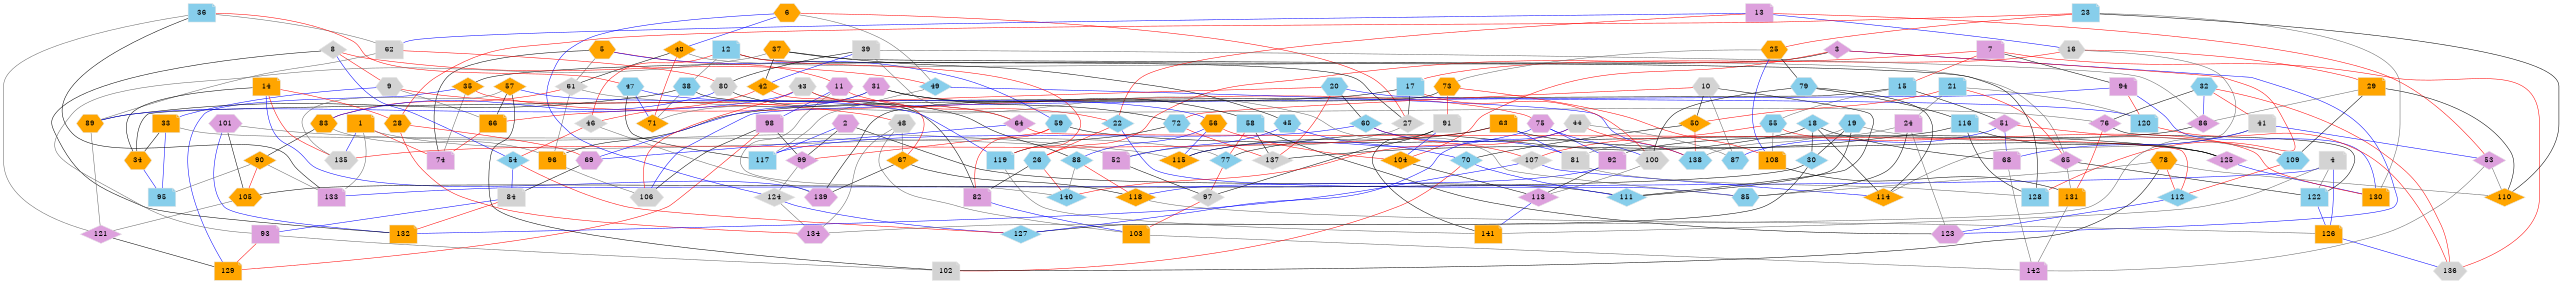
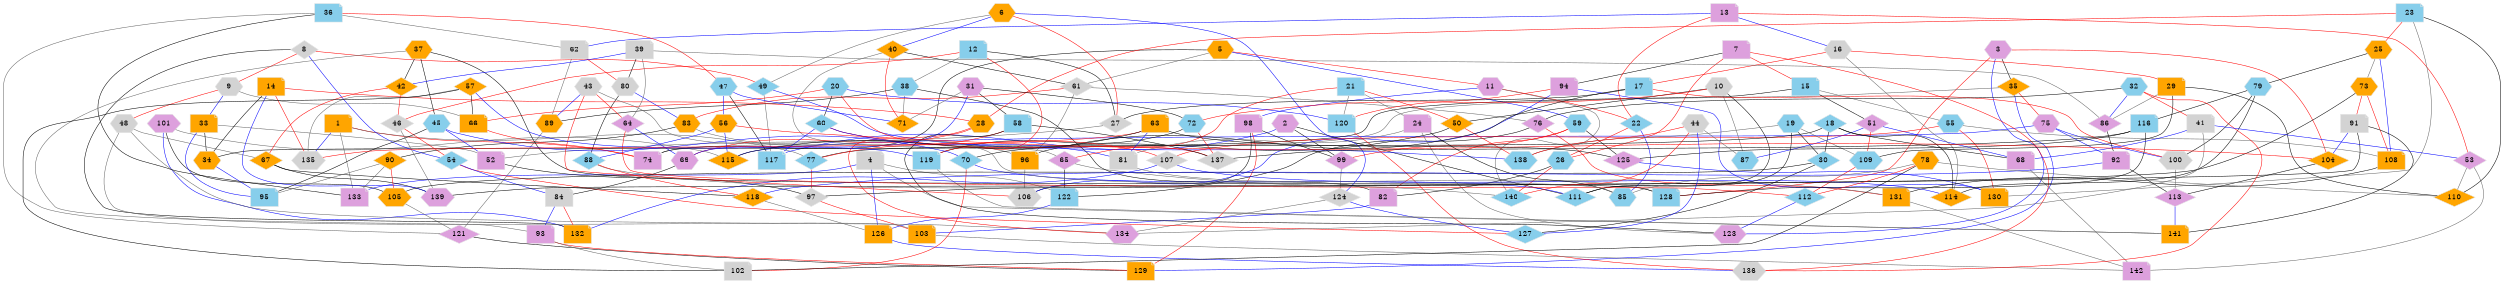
(1837, 50) -> (1998, 50)
none -> (352, 159)
